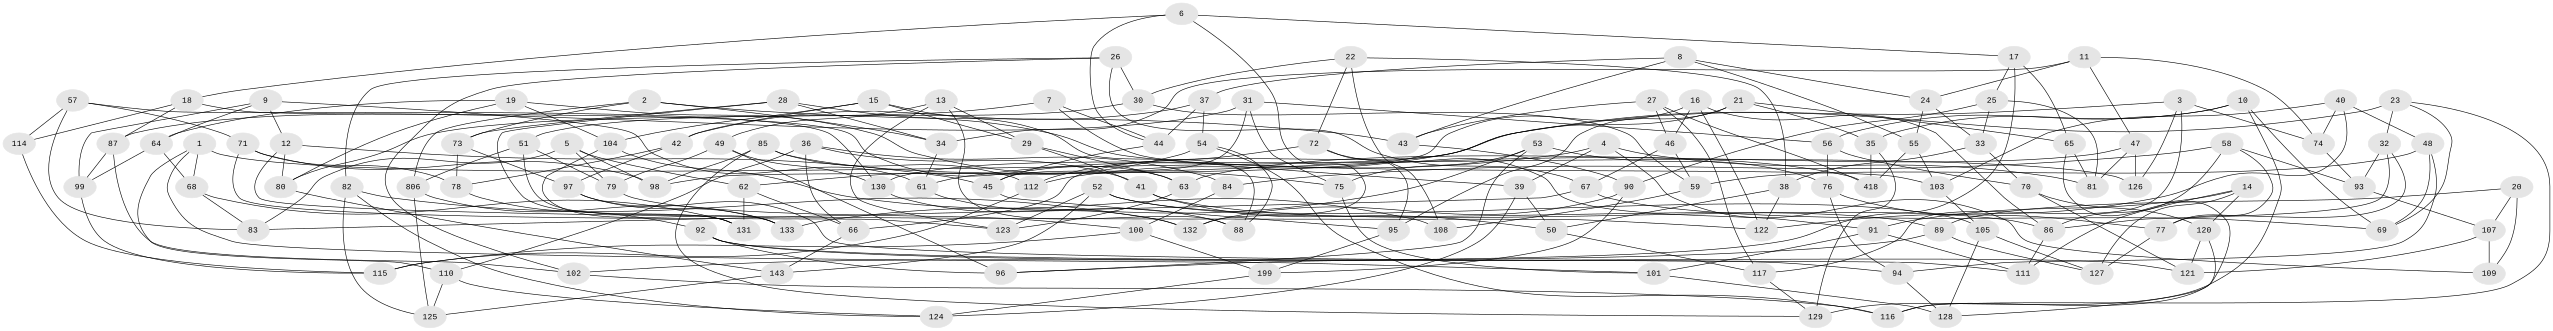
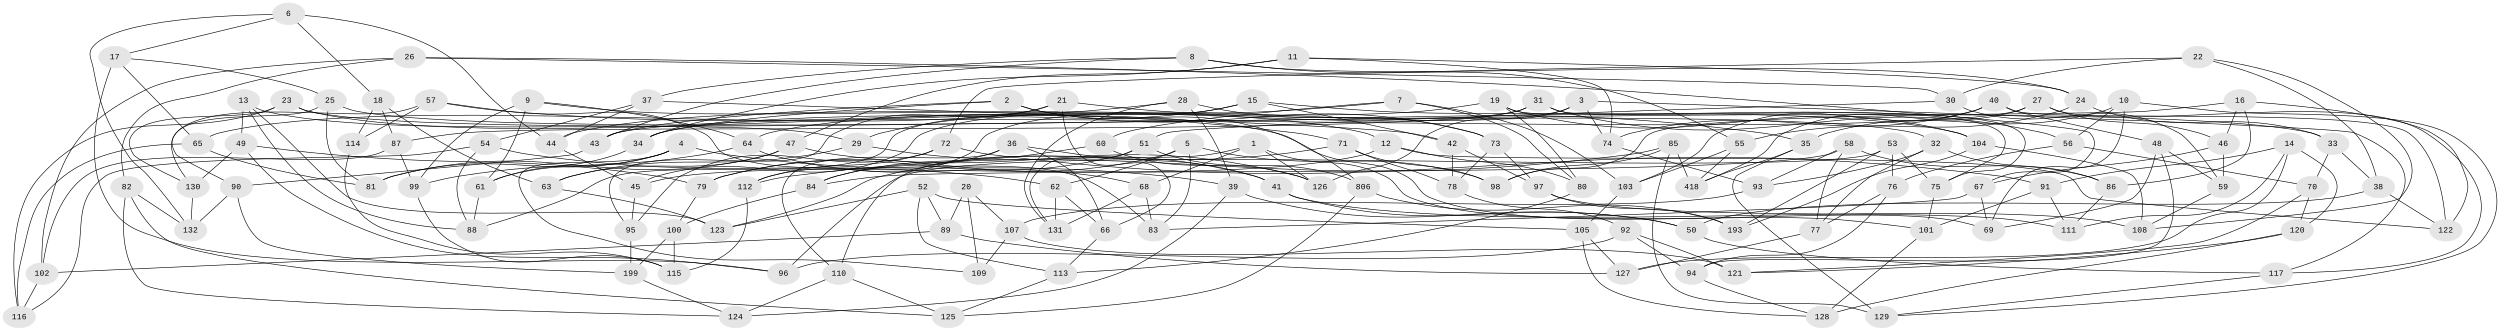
none -> (1101, 144)
(1593, 216) -> (1706, 216)
(787, 230) -> (1735, 230)
(777, 274) -> (1061, 274)
